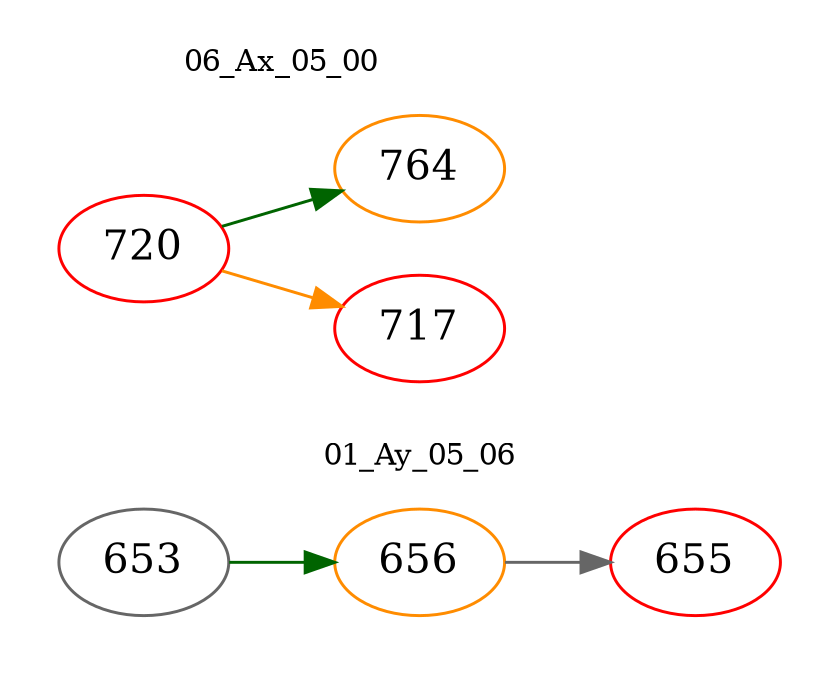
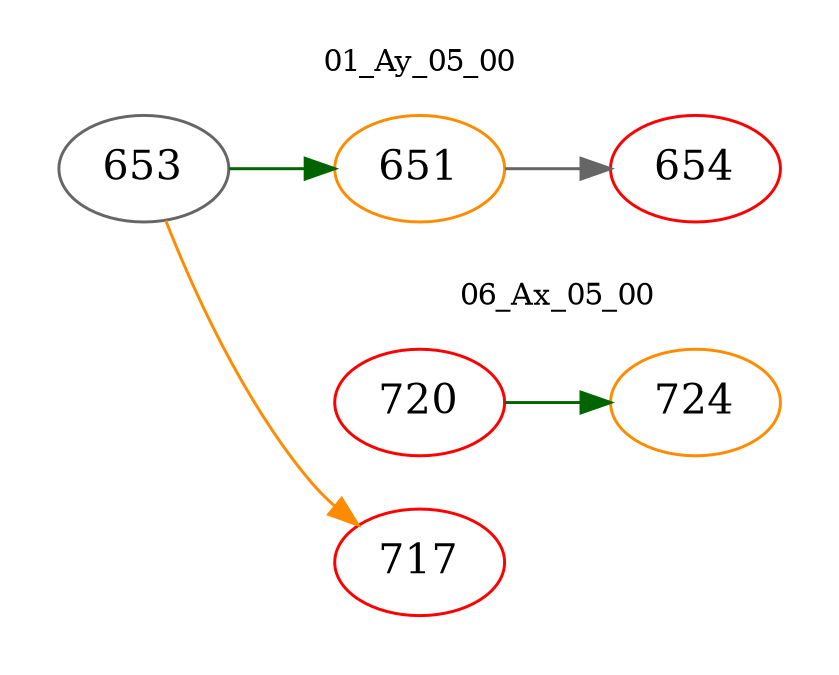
(420, 169) -> (696, 403)
(267, 284) -> (237, 372)
(420, 457) -> (420, 64)
(420, 562) -> (420, 169)
(696, 562) -> (696, 169)
